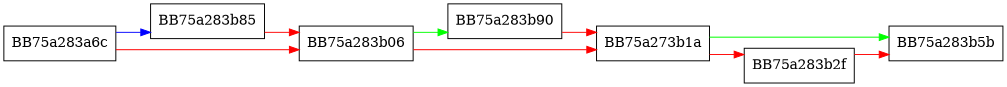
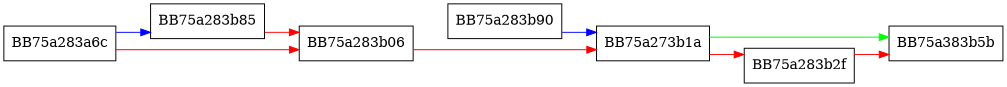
(426, 32) -> none
(574, 32) -> (574, 32)
(946, 43) -> (946, 43)
